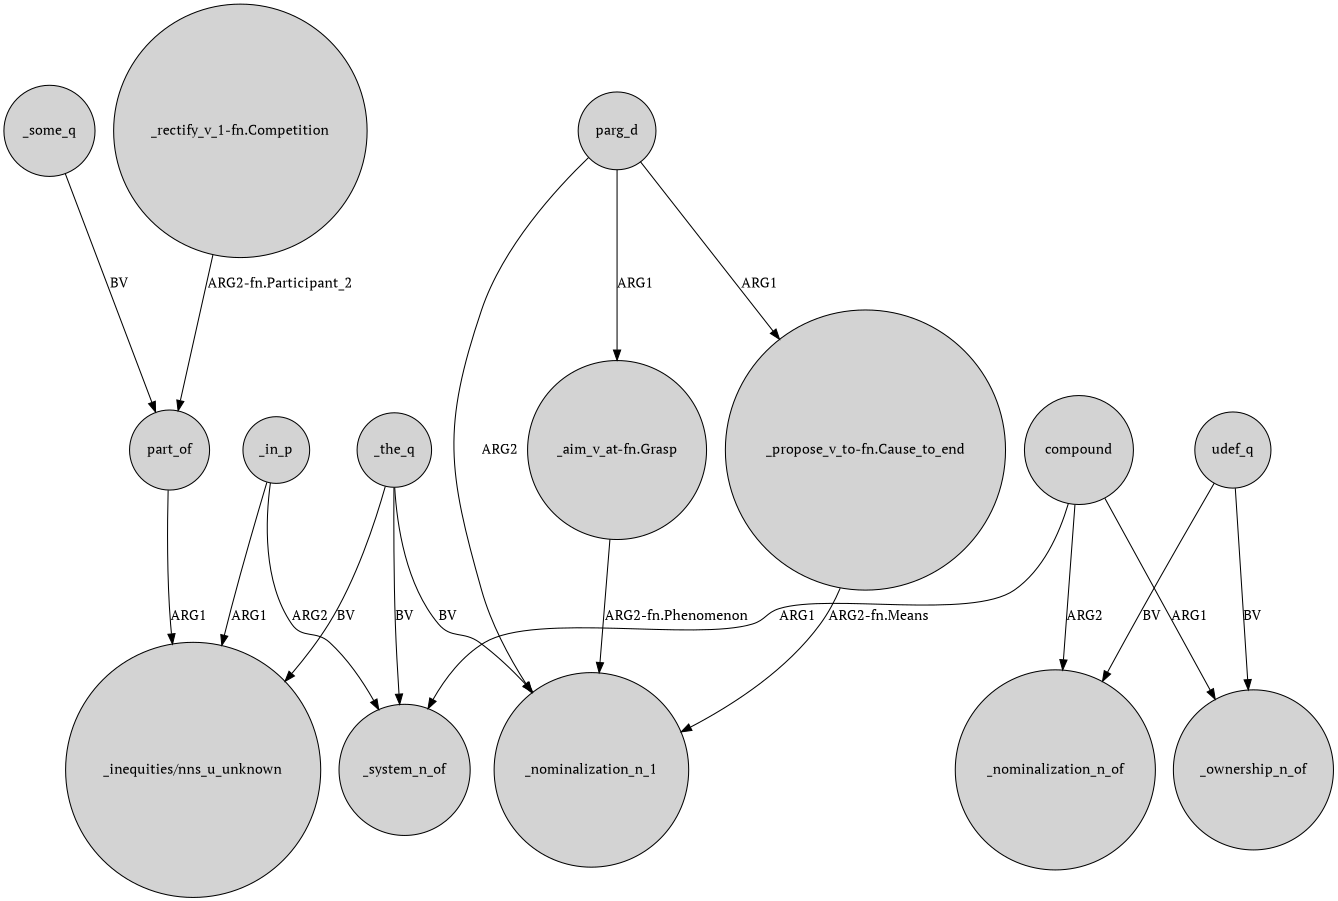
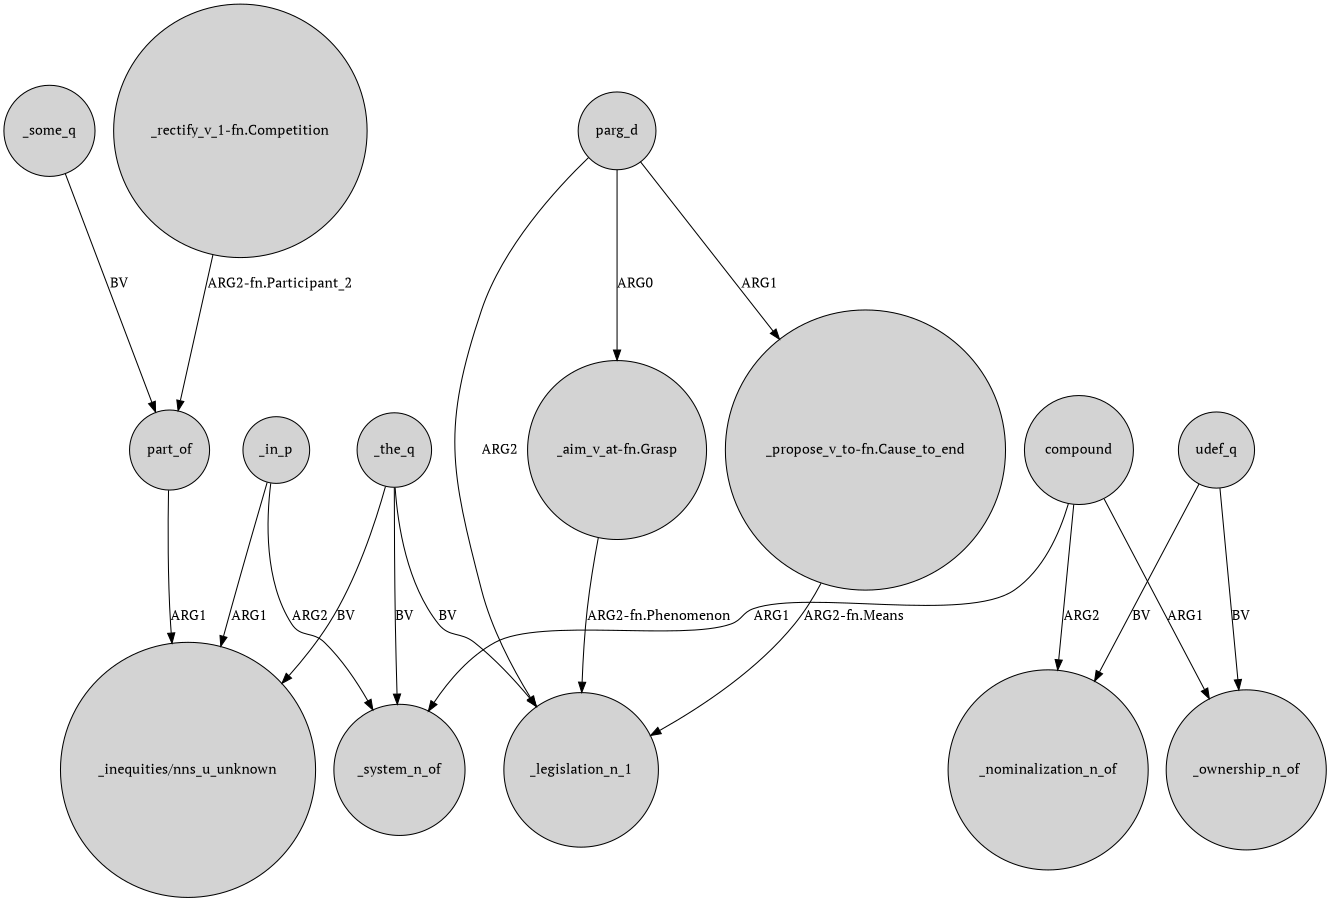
(636, 284) -> (636, 284)
(591, 770) -> (581, 770)
